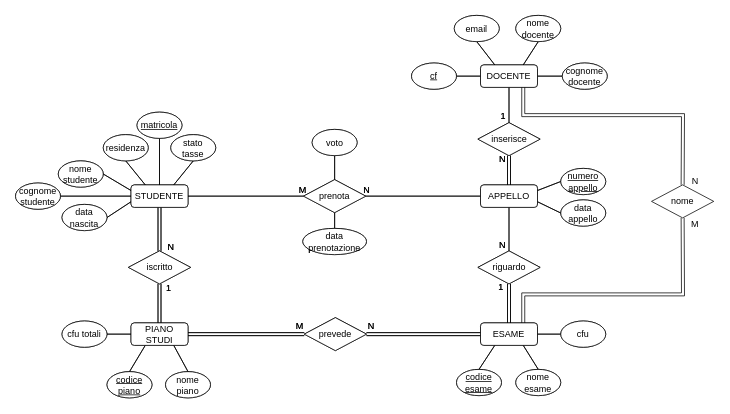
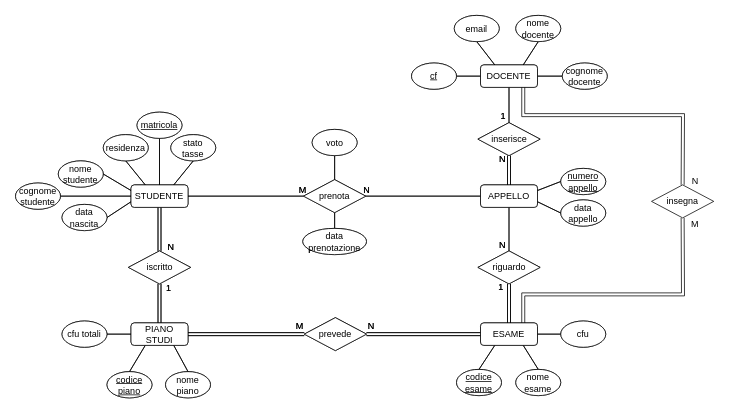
(683, 201) -> (683, 201)
